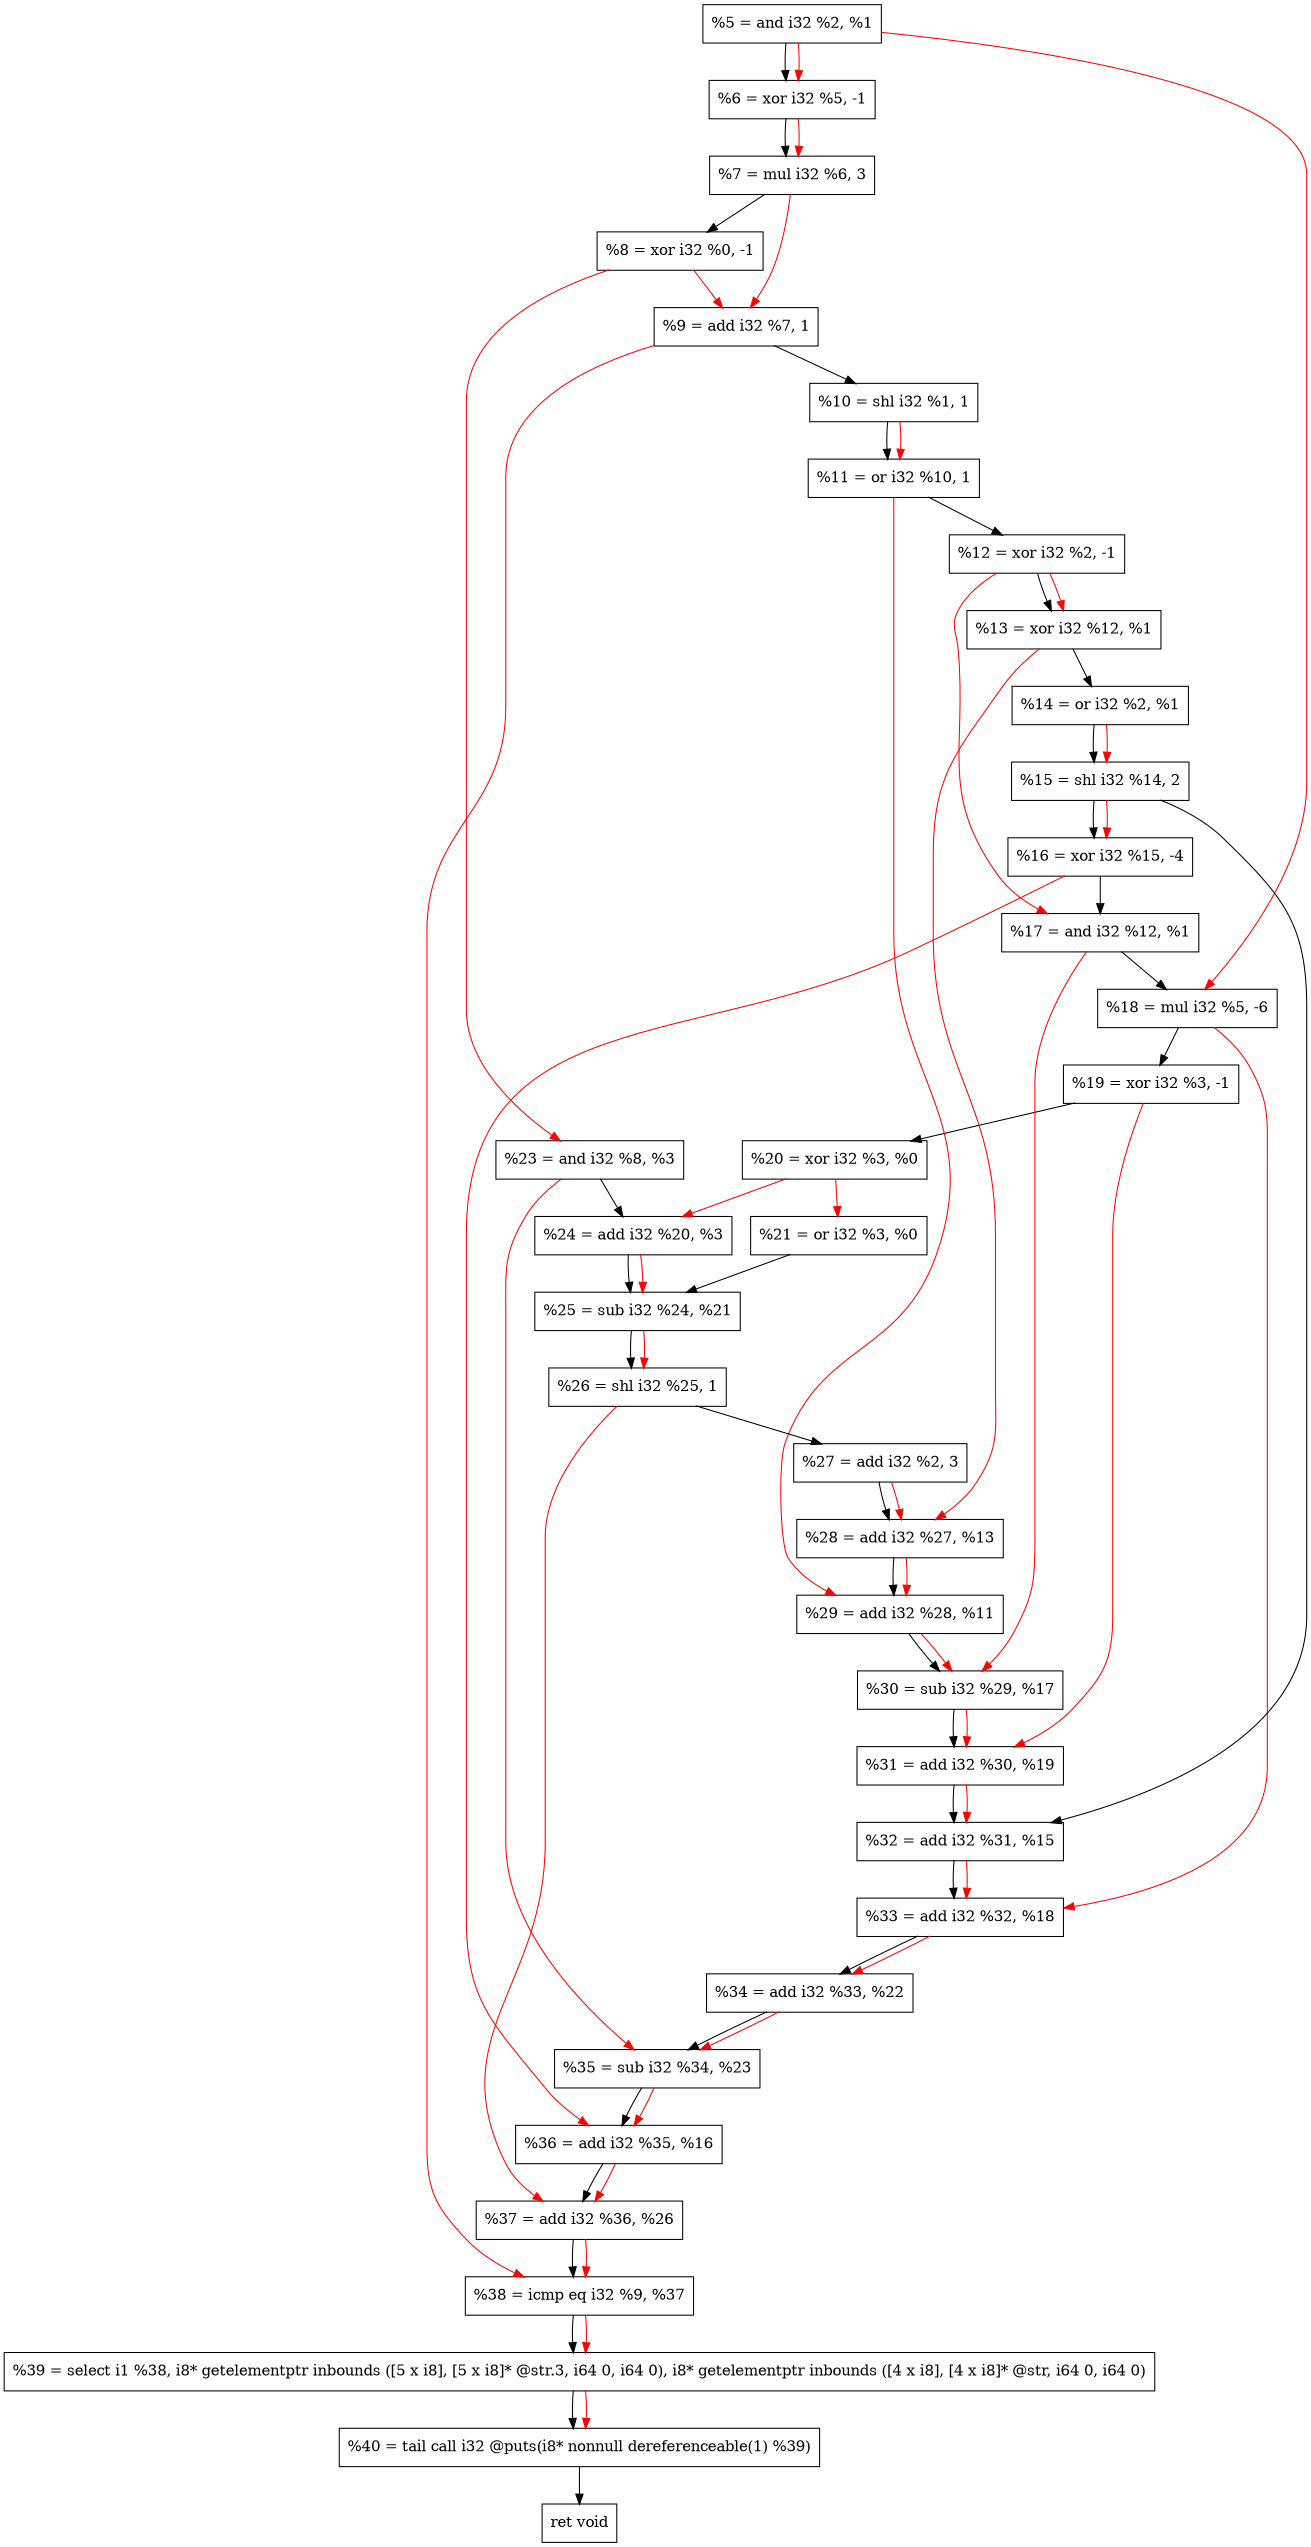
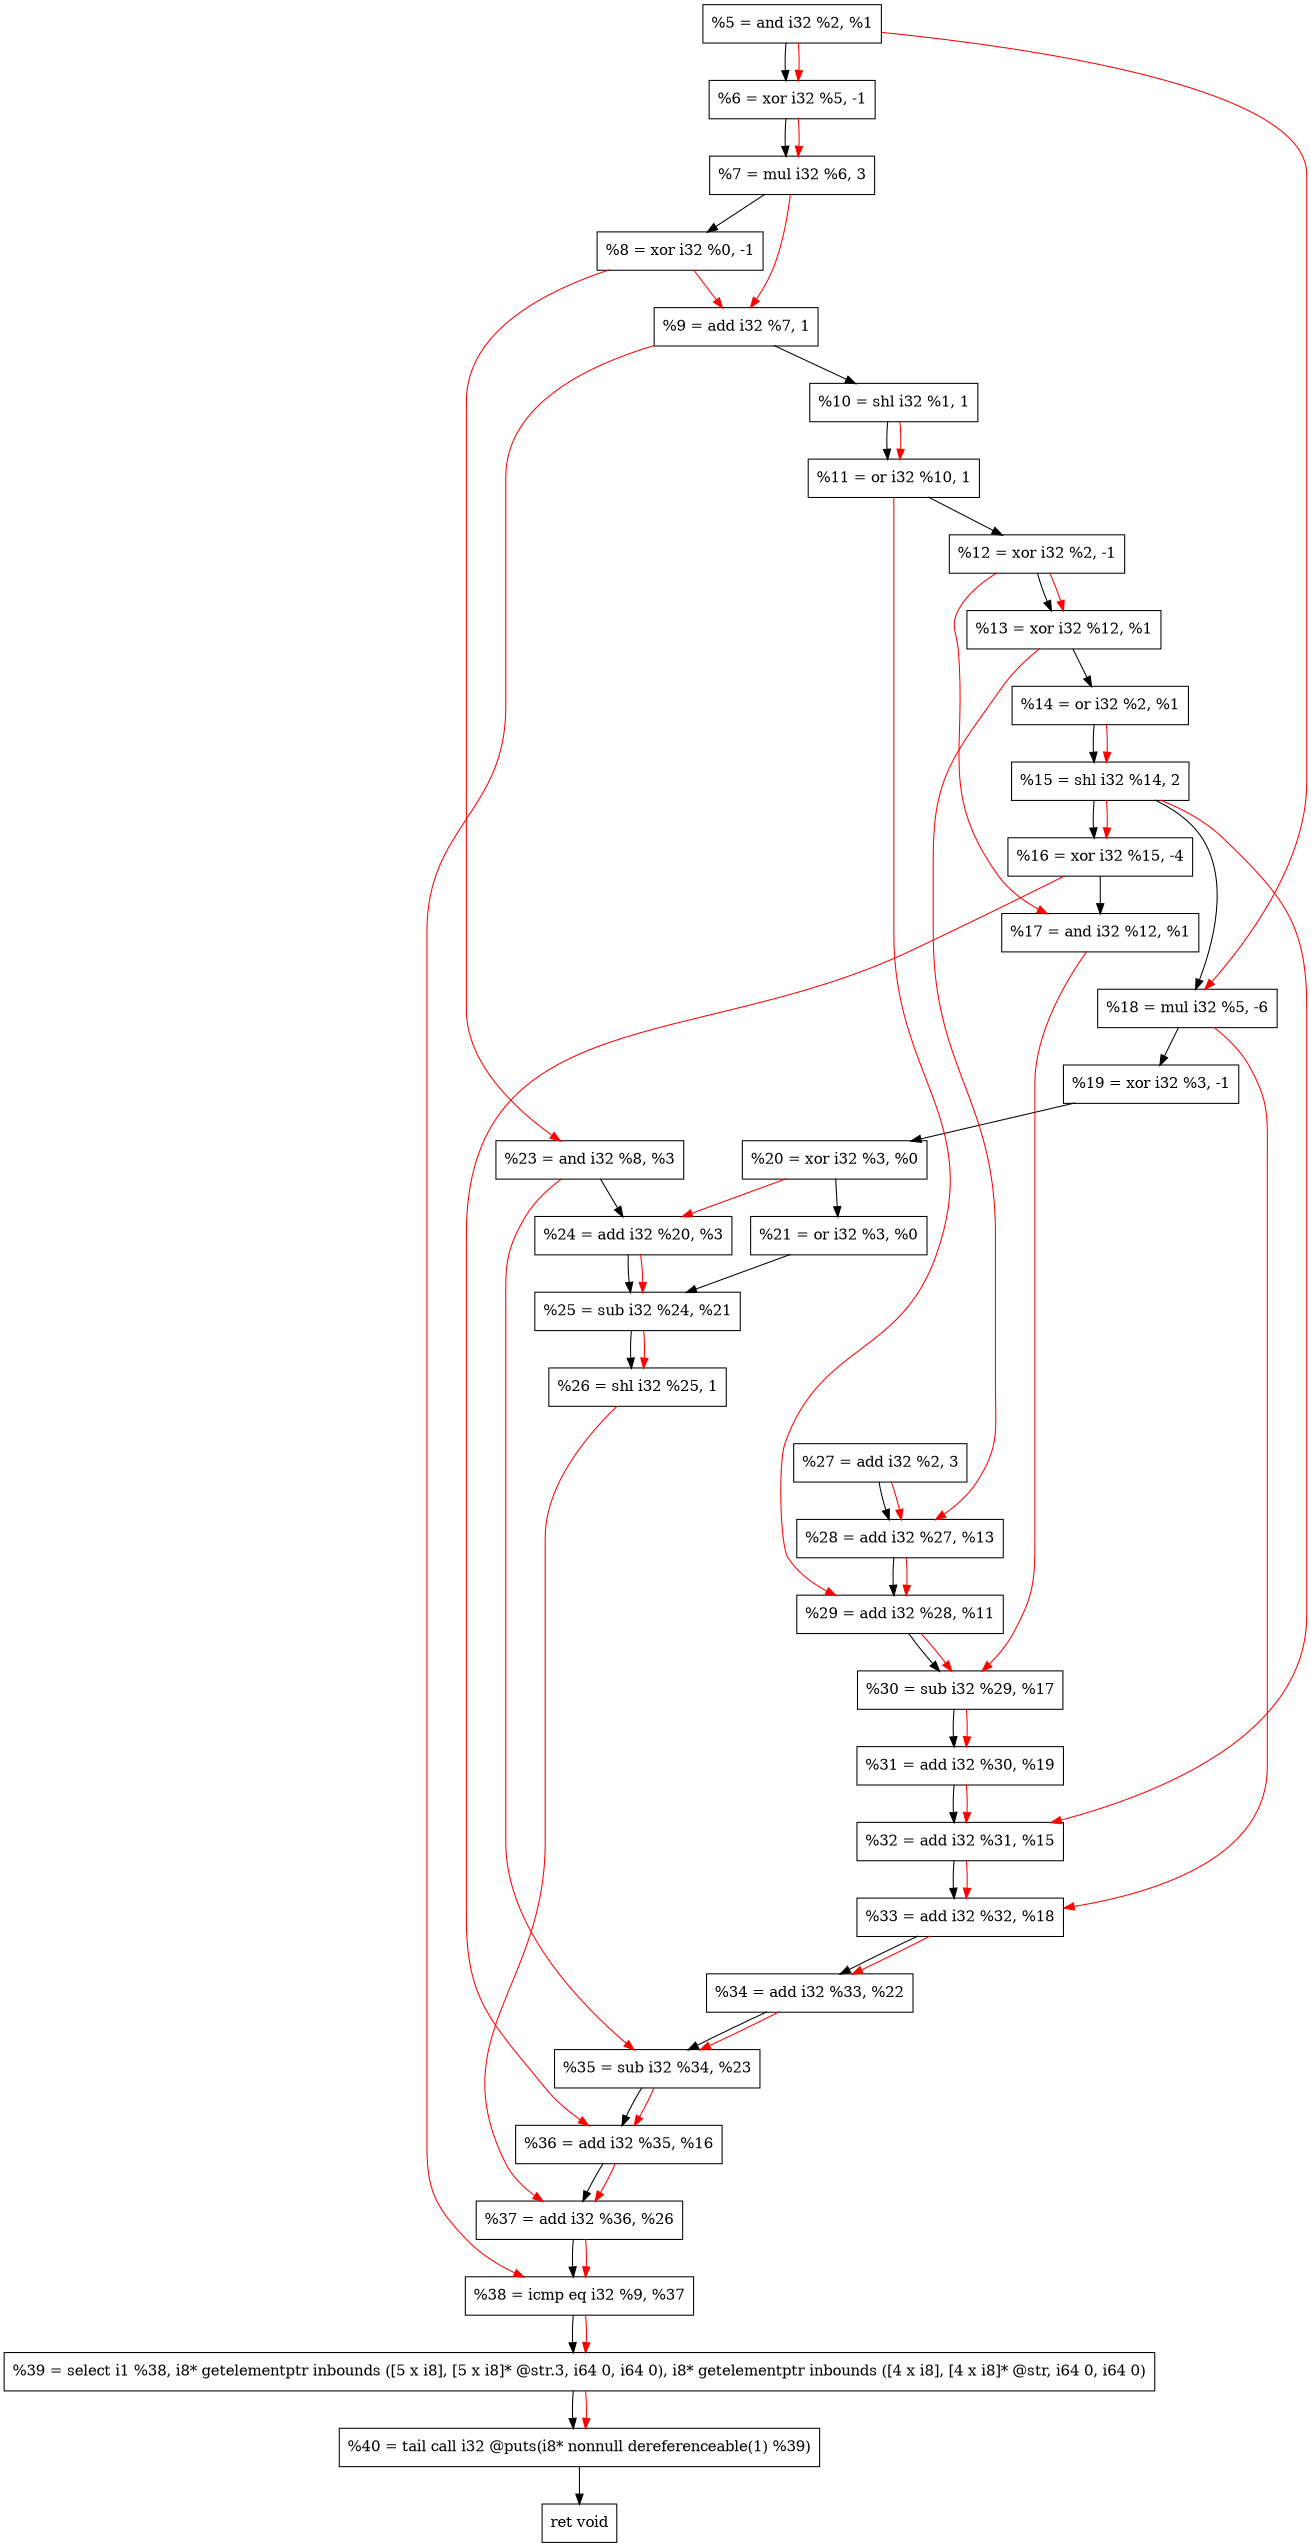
(1140, 967) -> (1216, 878)
(836, 1193) -> (836, 1193)
(1307, 1348) -> (1307, 1348)
(754, 1423) -> none
(1113, 1440) -> none
